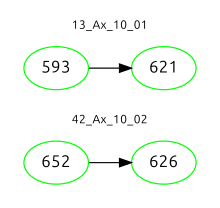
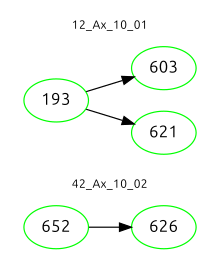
(110, 26) -> (110, 26)
(56, 68) -> (56, 100)
none -> (164, 68)
